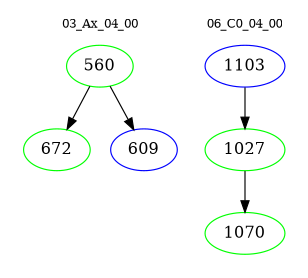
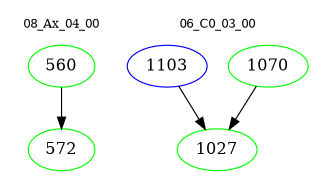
(100, 25) -> (62, 25)
(245, 25) -> (218, 25)
(57, 150) -> (62, 150)
(144, 150) -> none
(245, 186) -> (246, 103)
